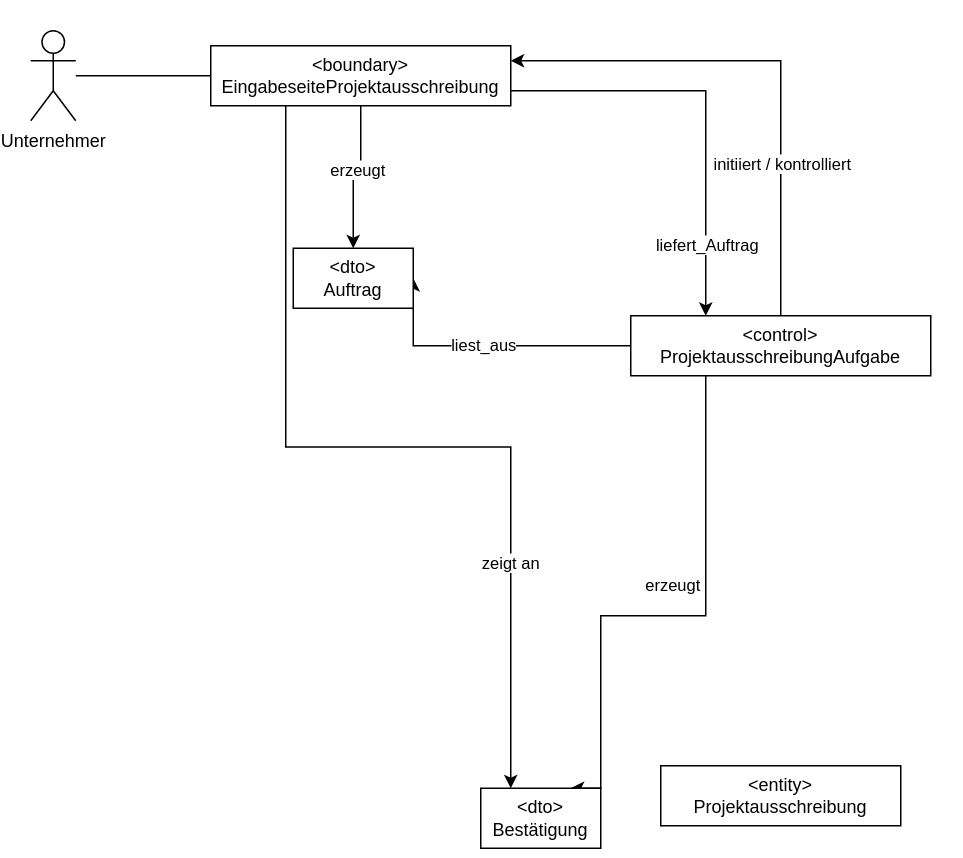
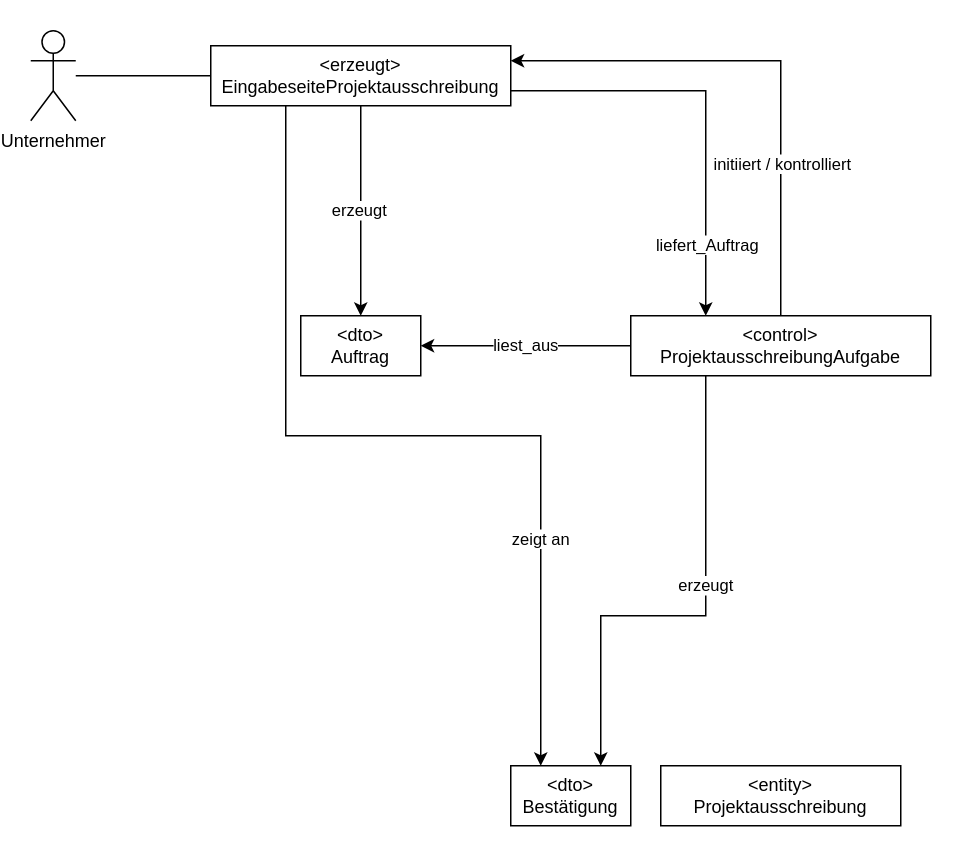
(361, 76) -> (361, 76)
(353, 278) -> (361, 346)
(541, 818) -> (571, 796)
